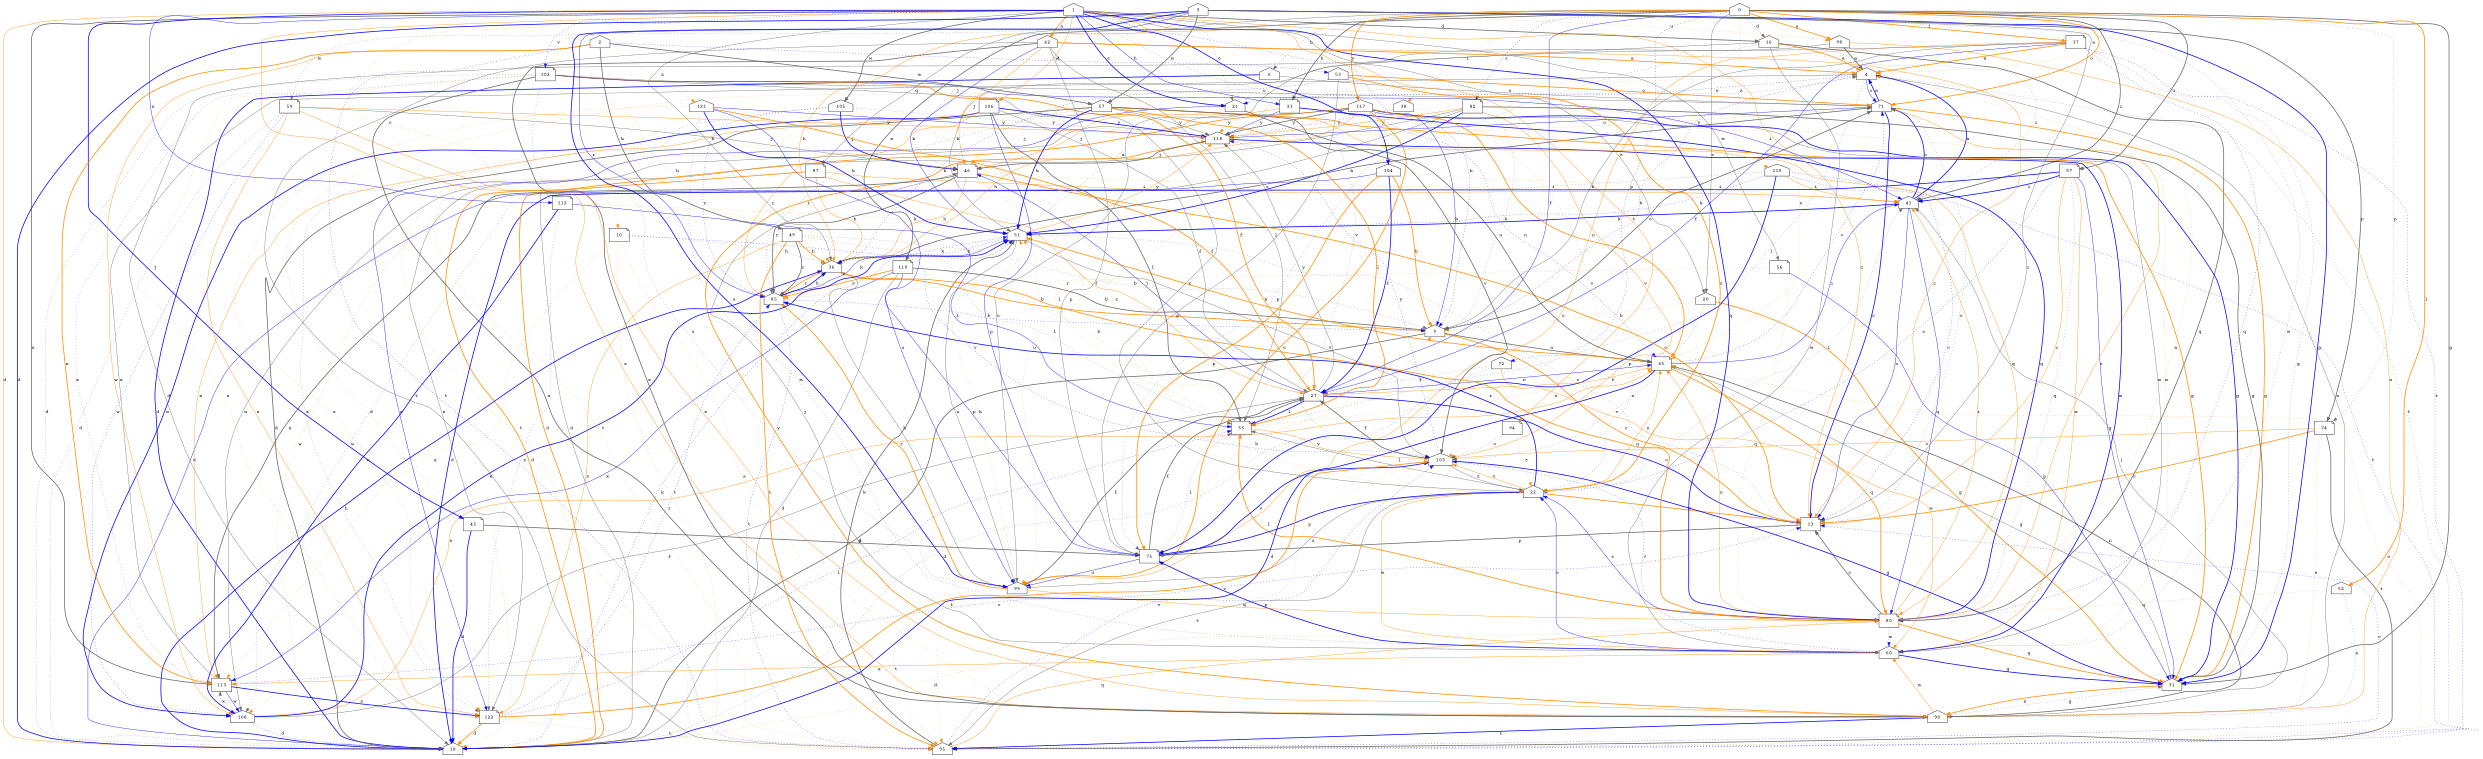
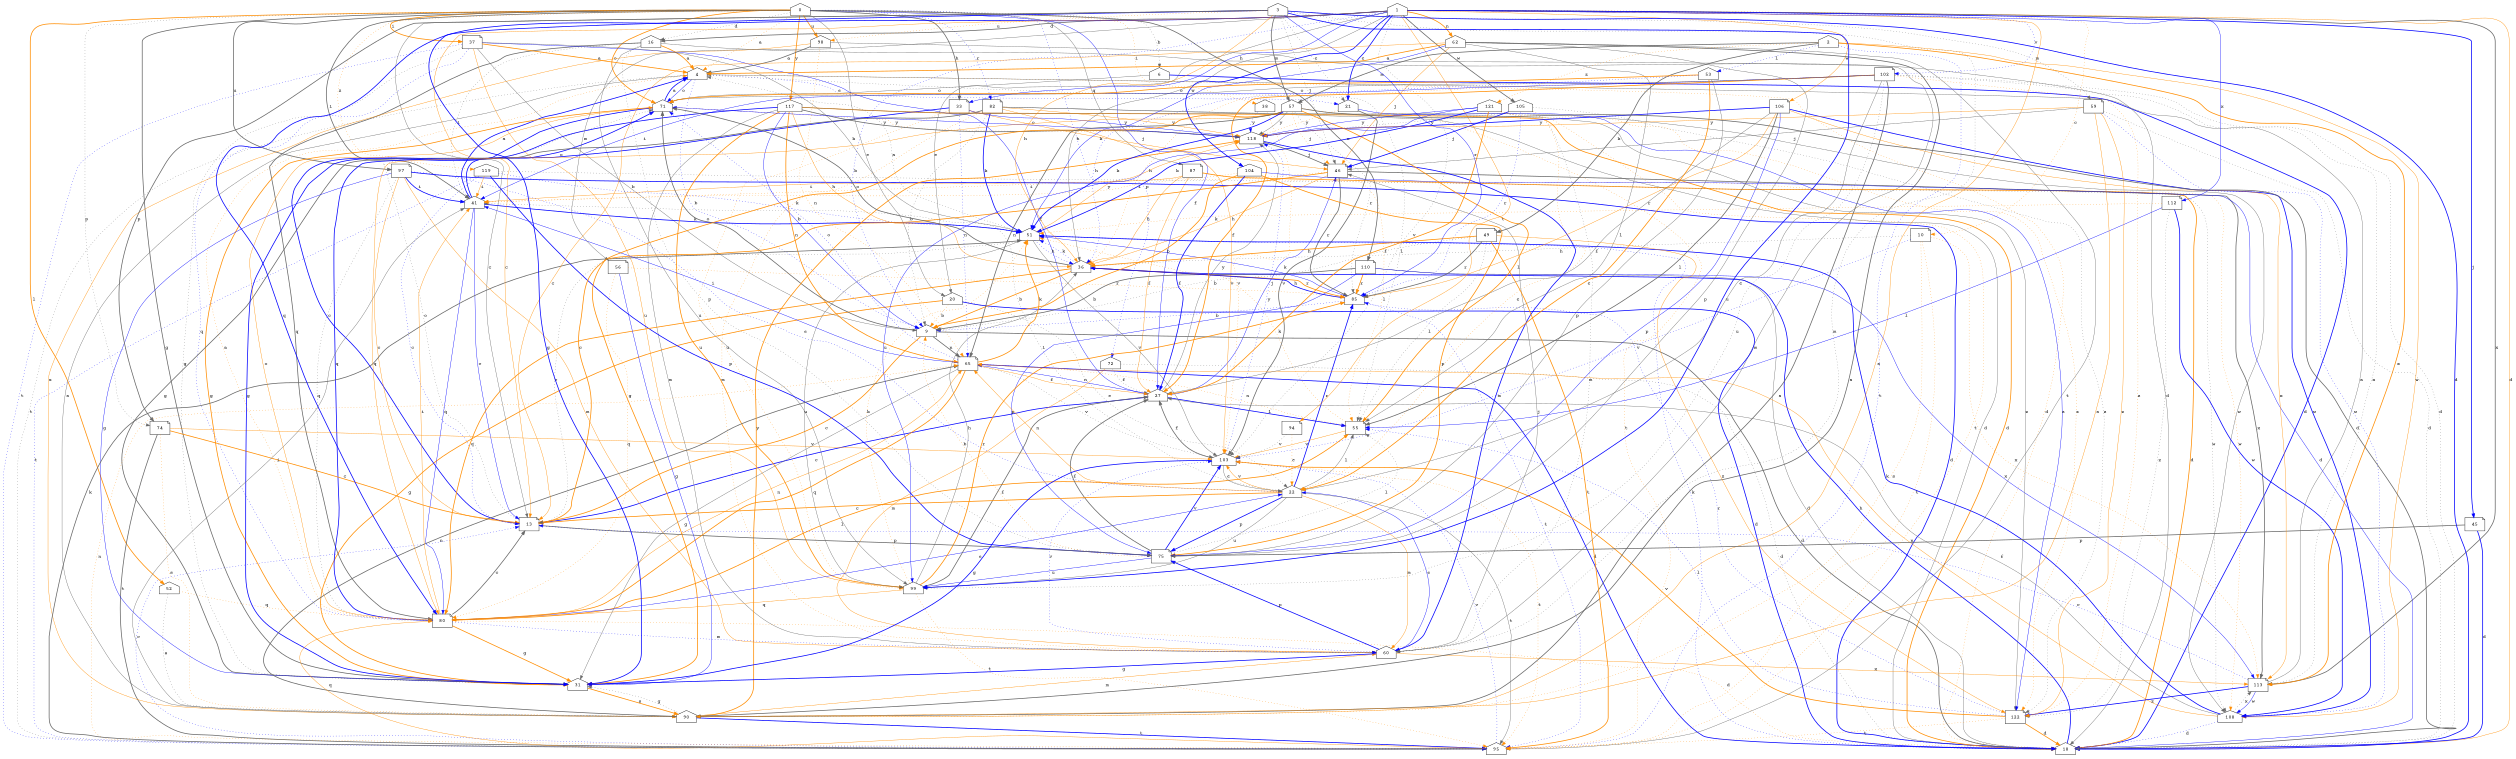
none -> (1726, 314)
